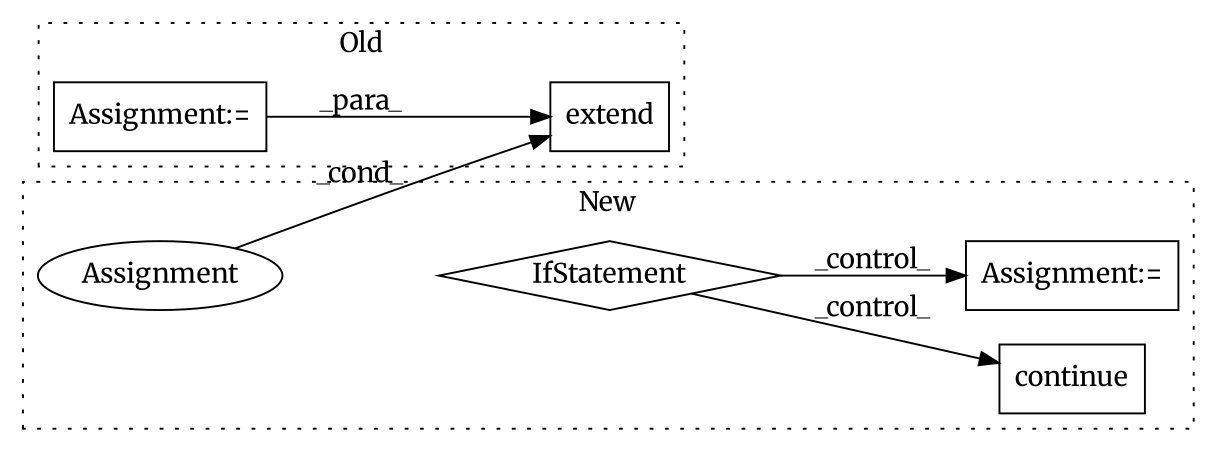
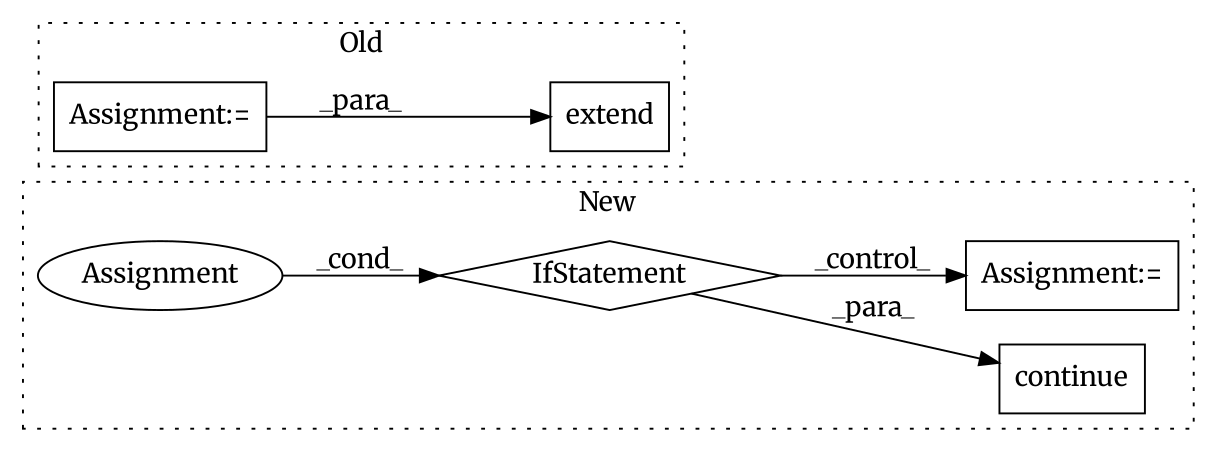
(383, 194) -> (351, 276)
(873, 309) -> (873, 309)
